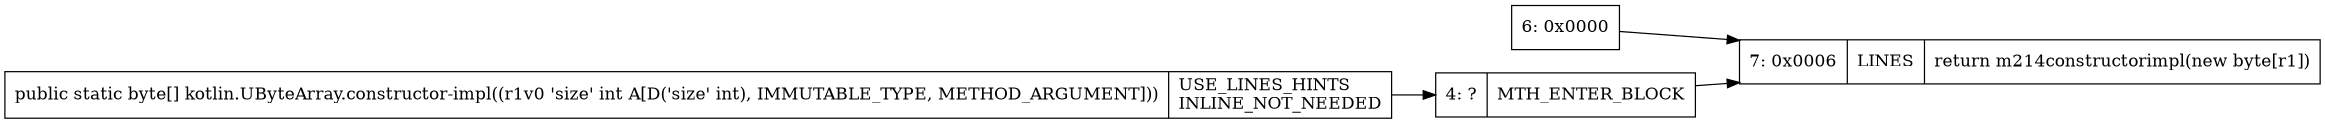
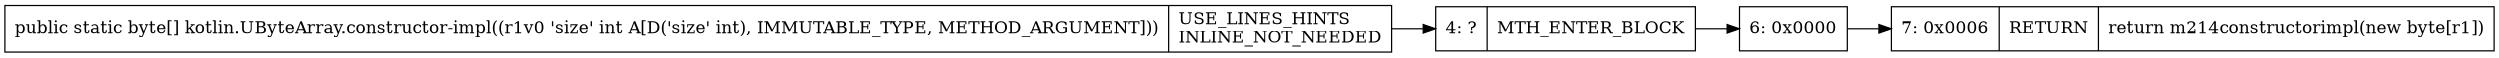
(1886, 61) -> (2049, 28)
(1711, 85) -> (1711, 29)
